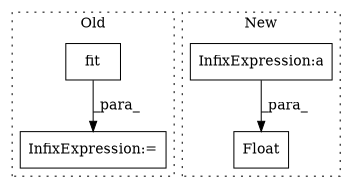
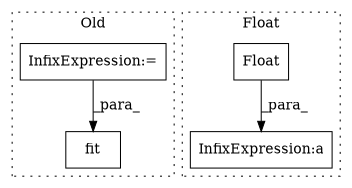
(261, 24) -> (261, 24)
(93, 101) -> (93, 101)
(261, 101) -> (261, 101)
